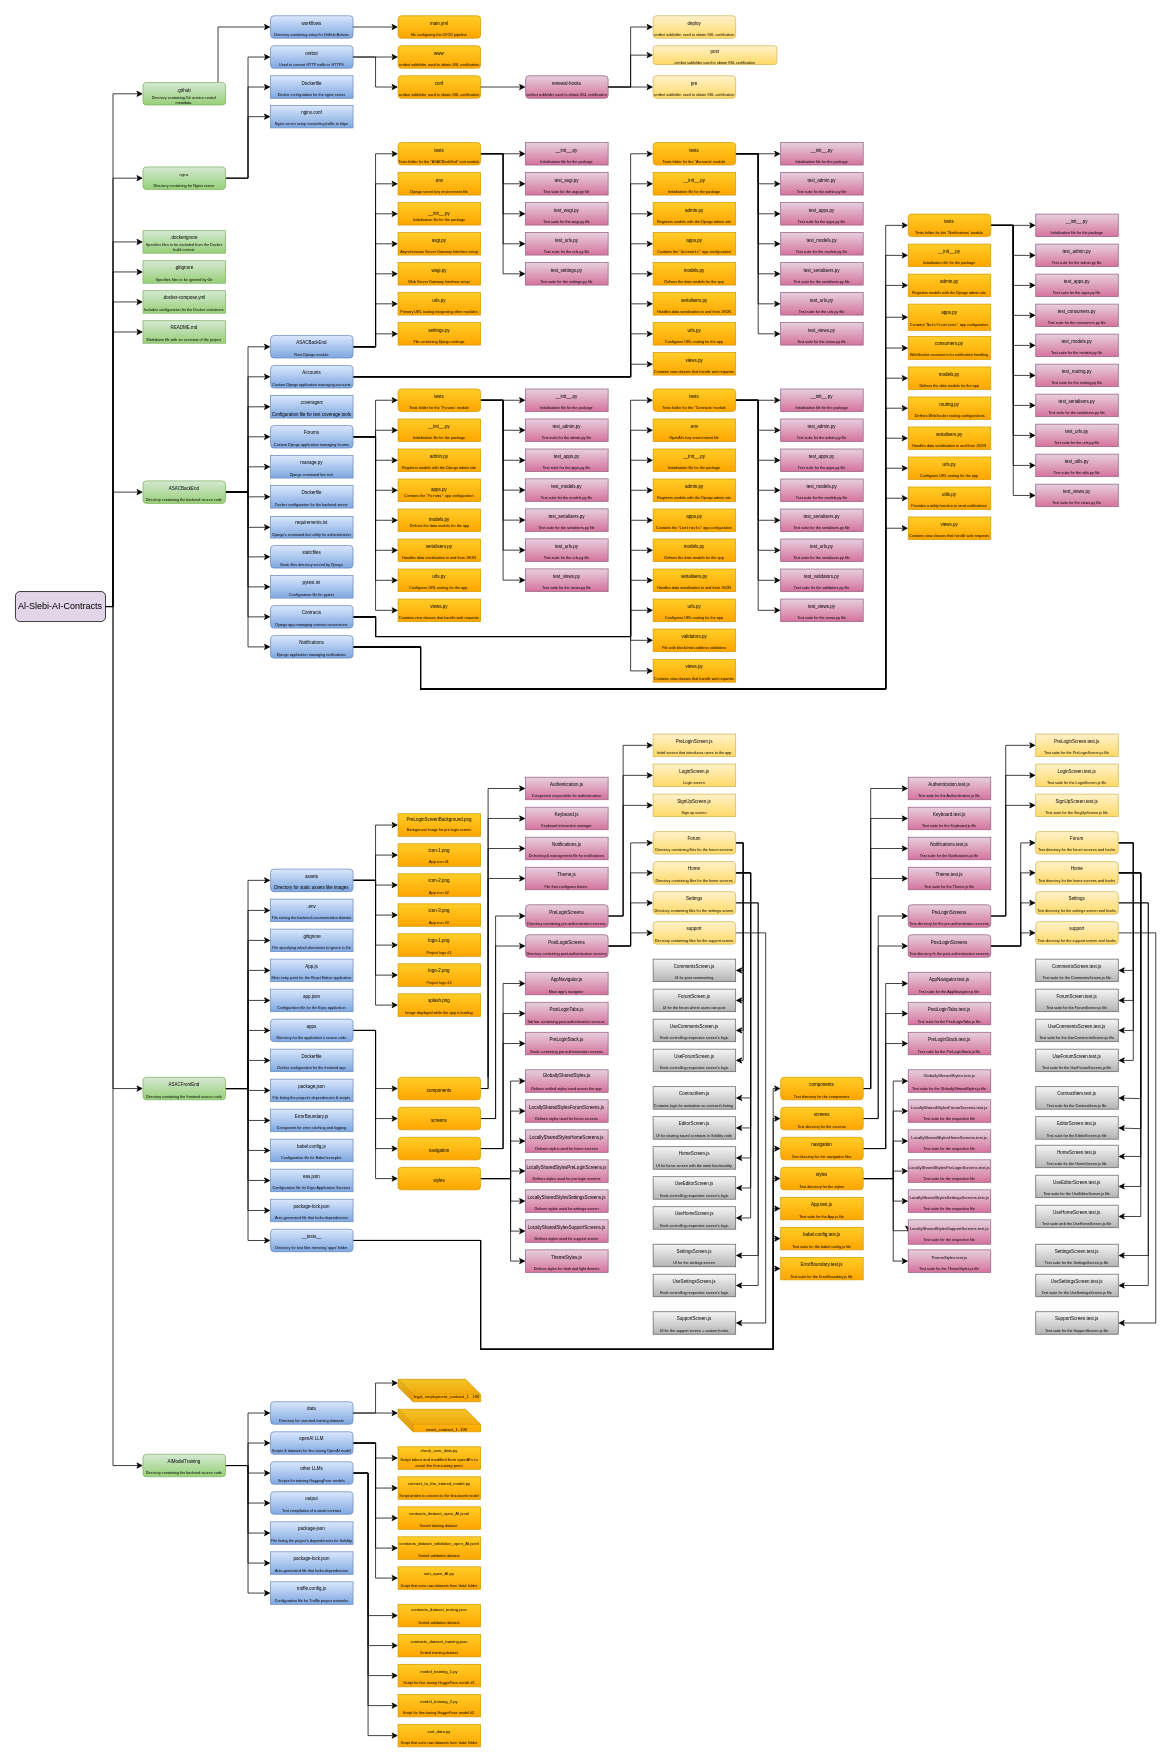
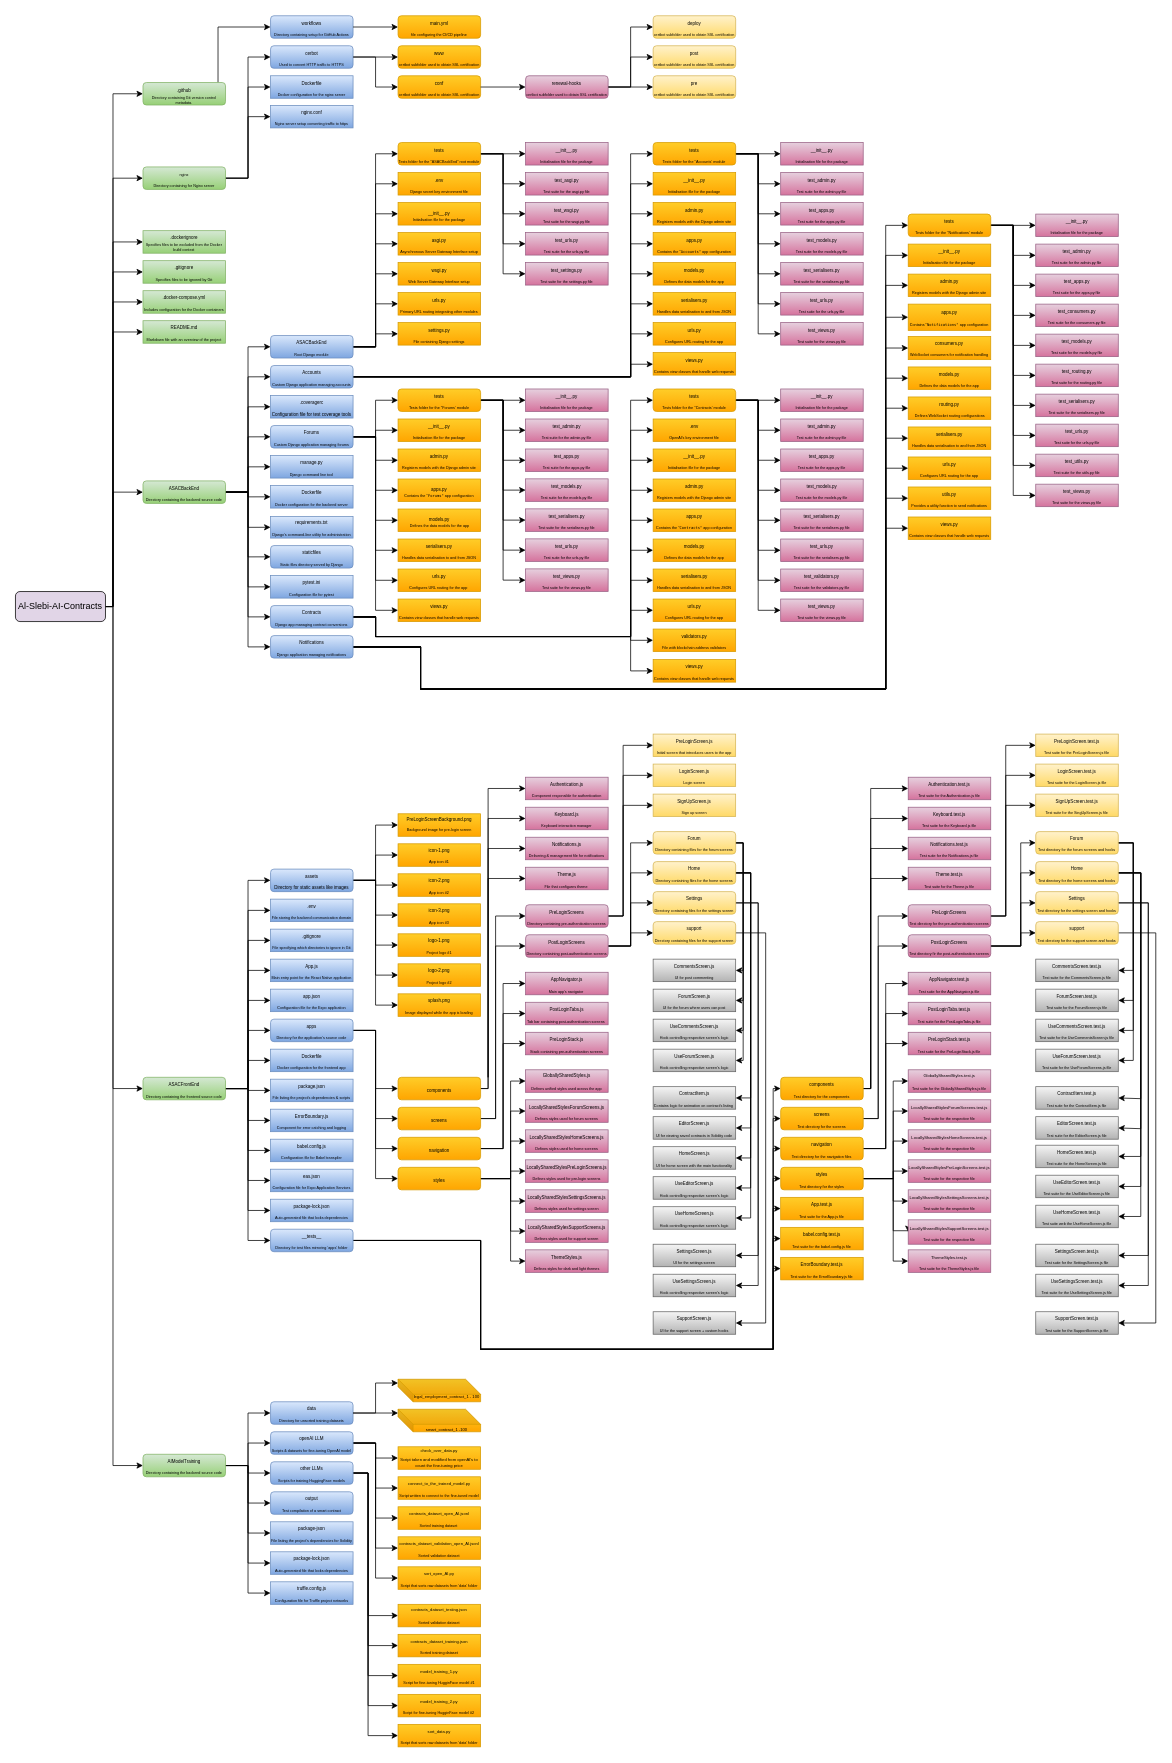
(715, 55) -> (694, 57)
